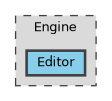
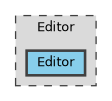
(56, 28) -> (56, 28)
